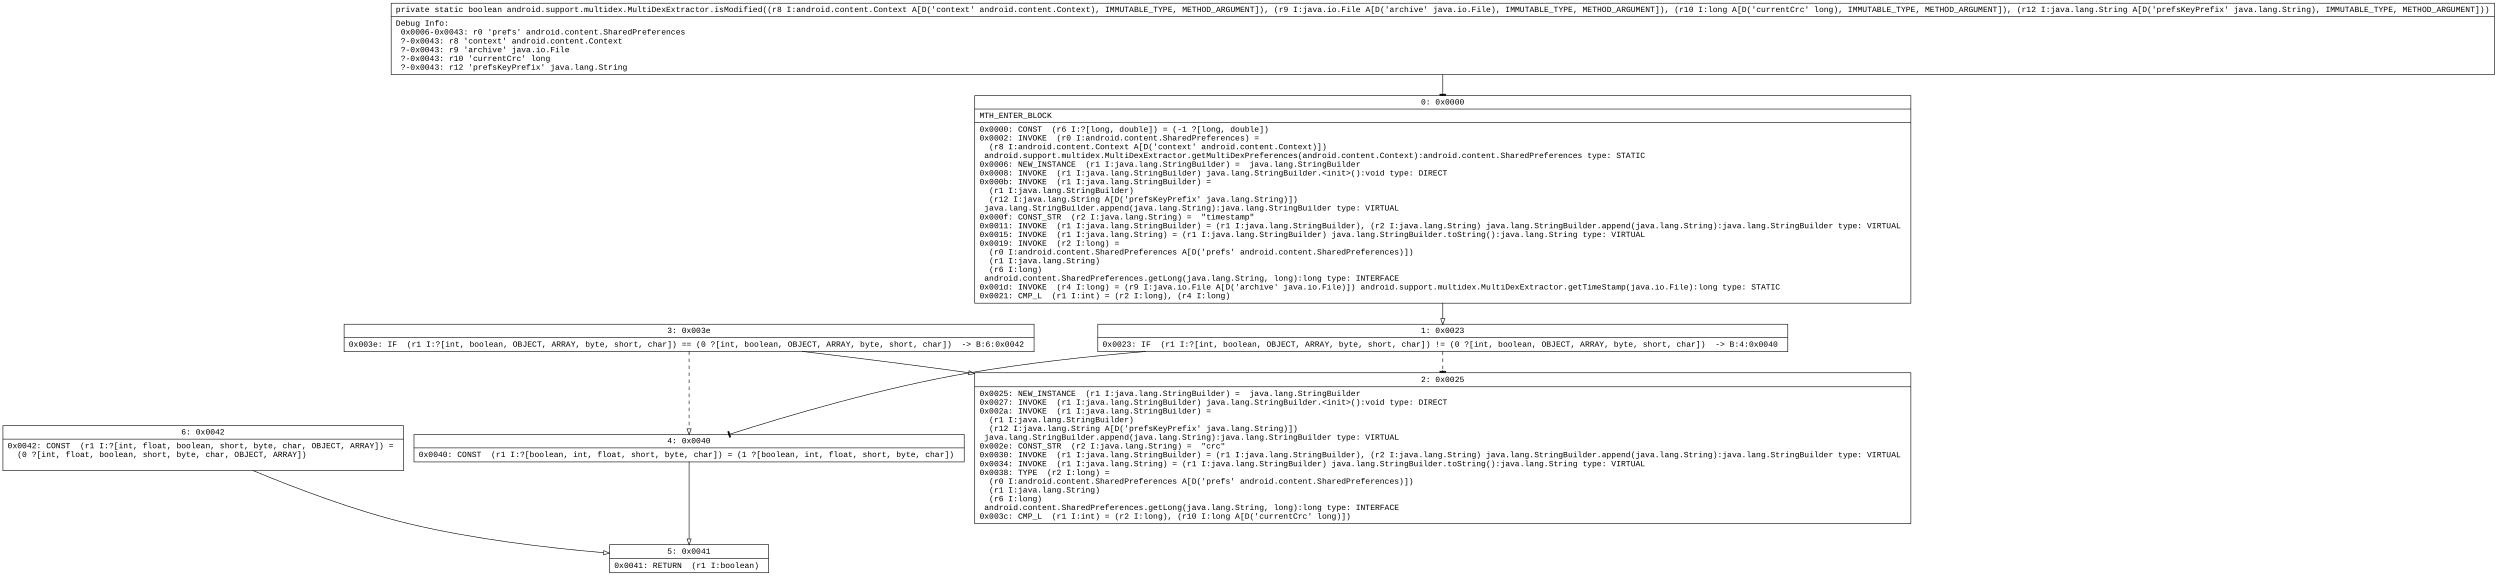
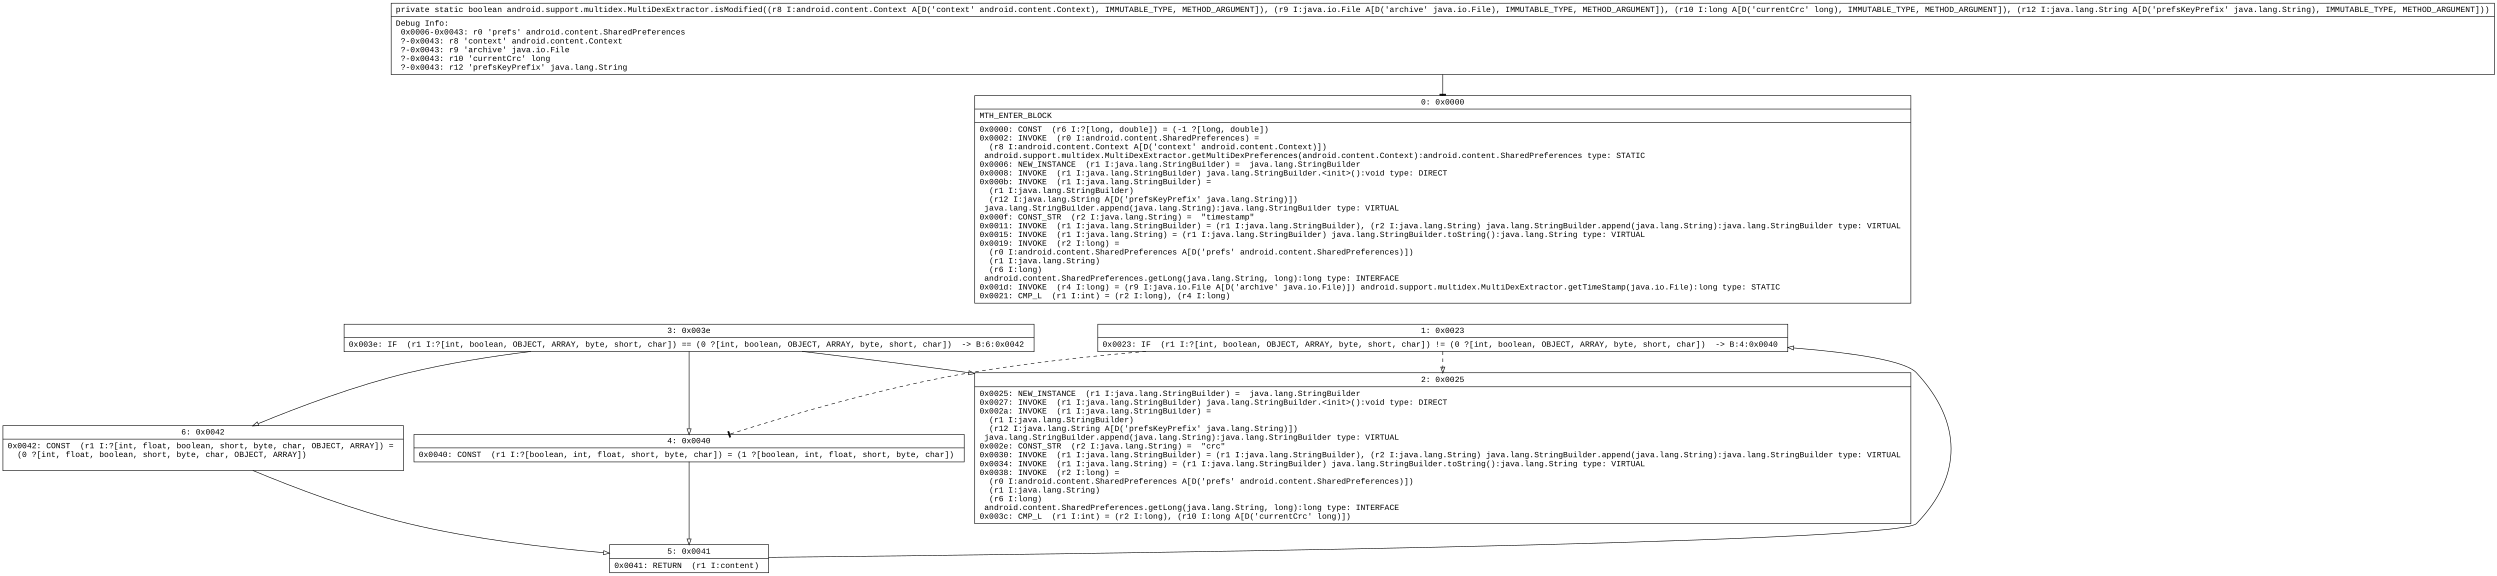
(1443, 311) -> (1491, 546)
(1443, 361) -> (1443, 361)
none -> (392, 377)
(936, 379) -> (936, 379)
(689, 390) -> (689, 390)
(1047, 472) -> (1052, 472)
(689, 565) -> (689, 565)
